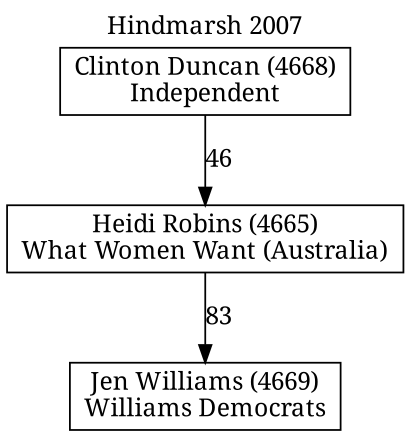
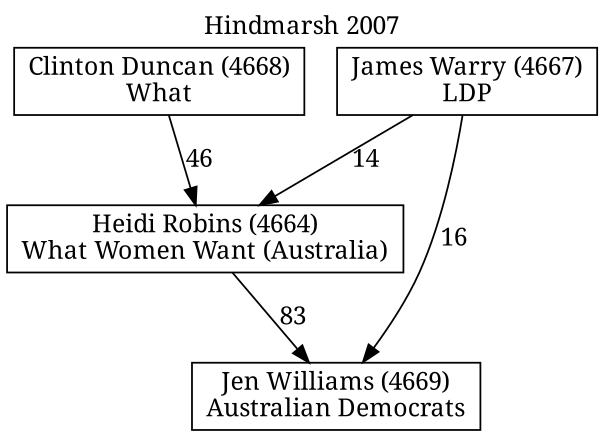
(205, 81) -> (159, 81)
none -> (467, 81)
(205, 239) -> (205, 239)
(205, 396) -> (336, 396)
